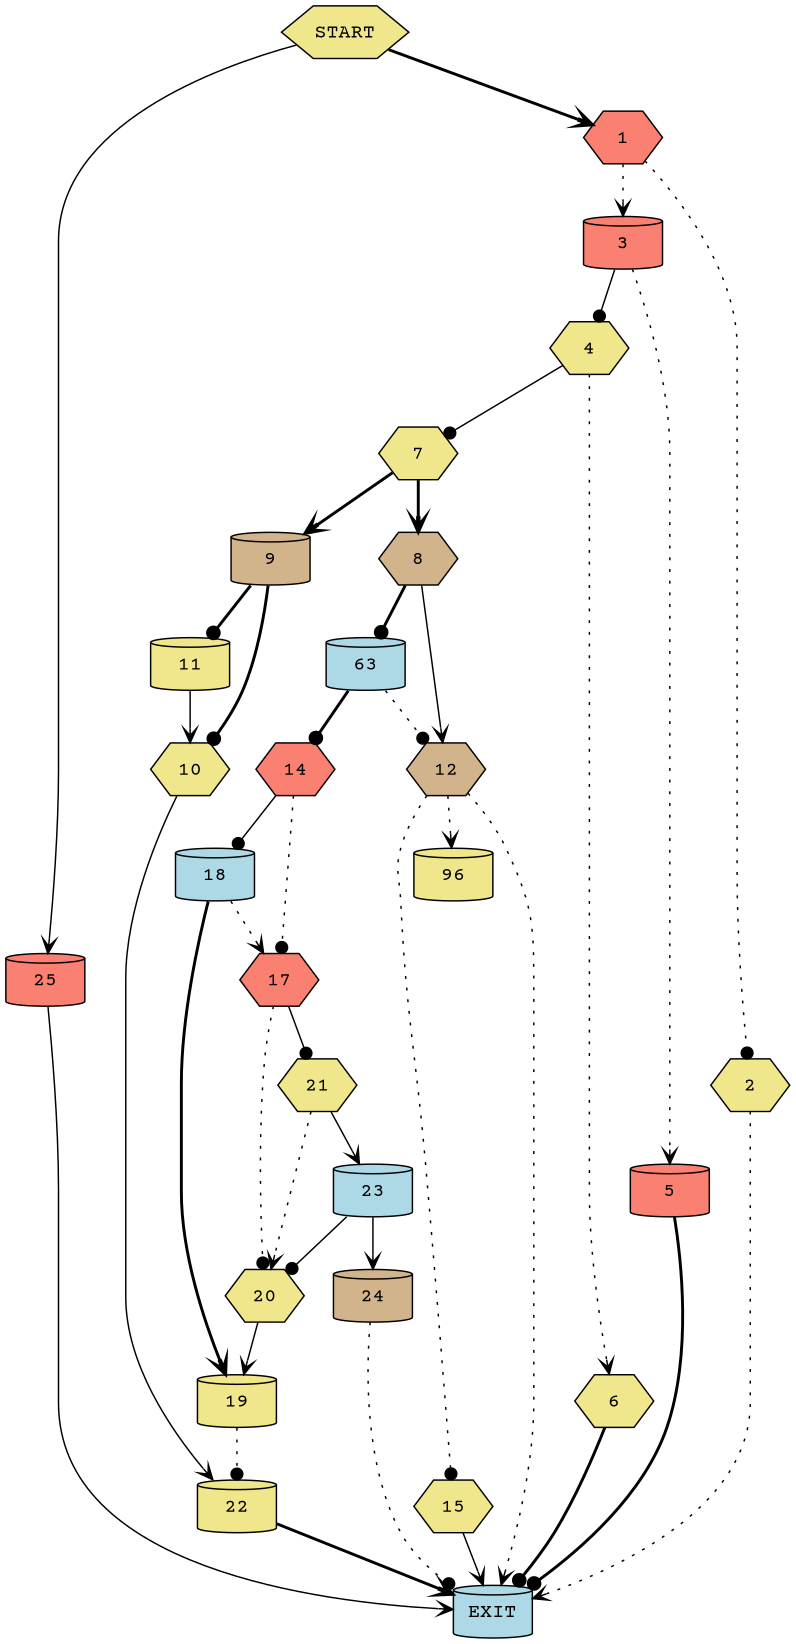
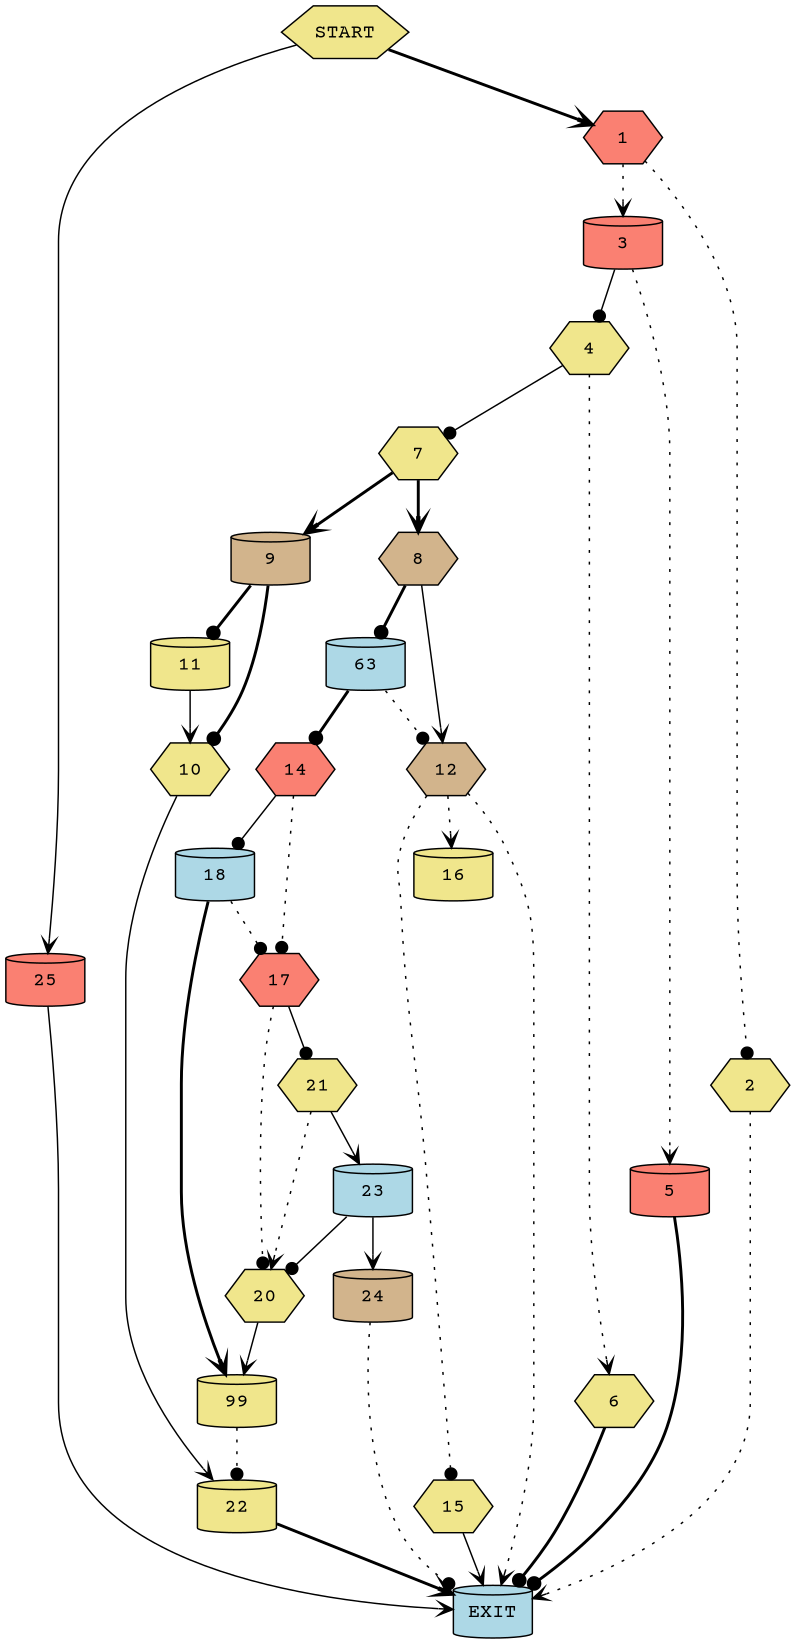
(453, 875) -> (453, 875)
(243, 921) -> (244, 922)
(237, 1401) -> (237, 1401)
